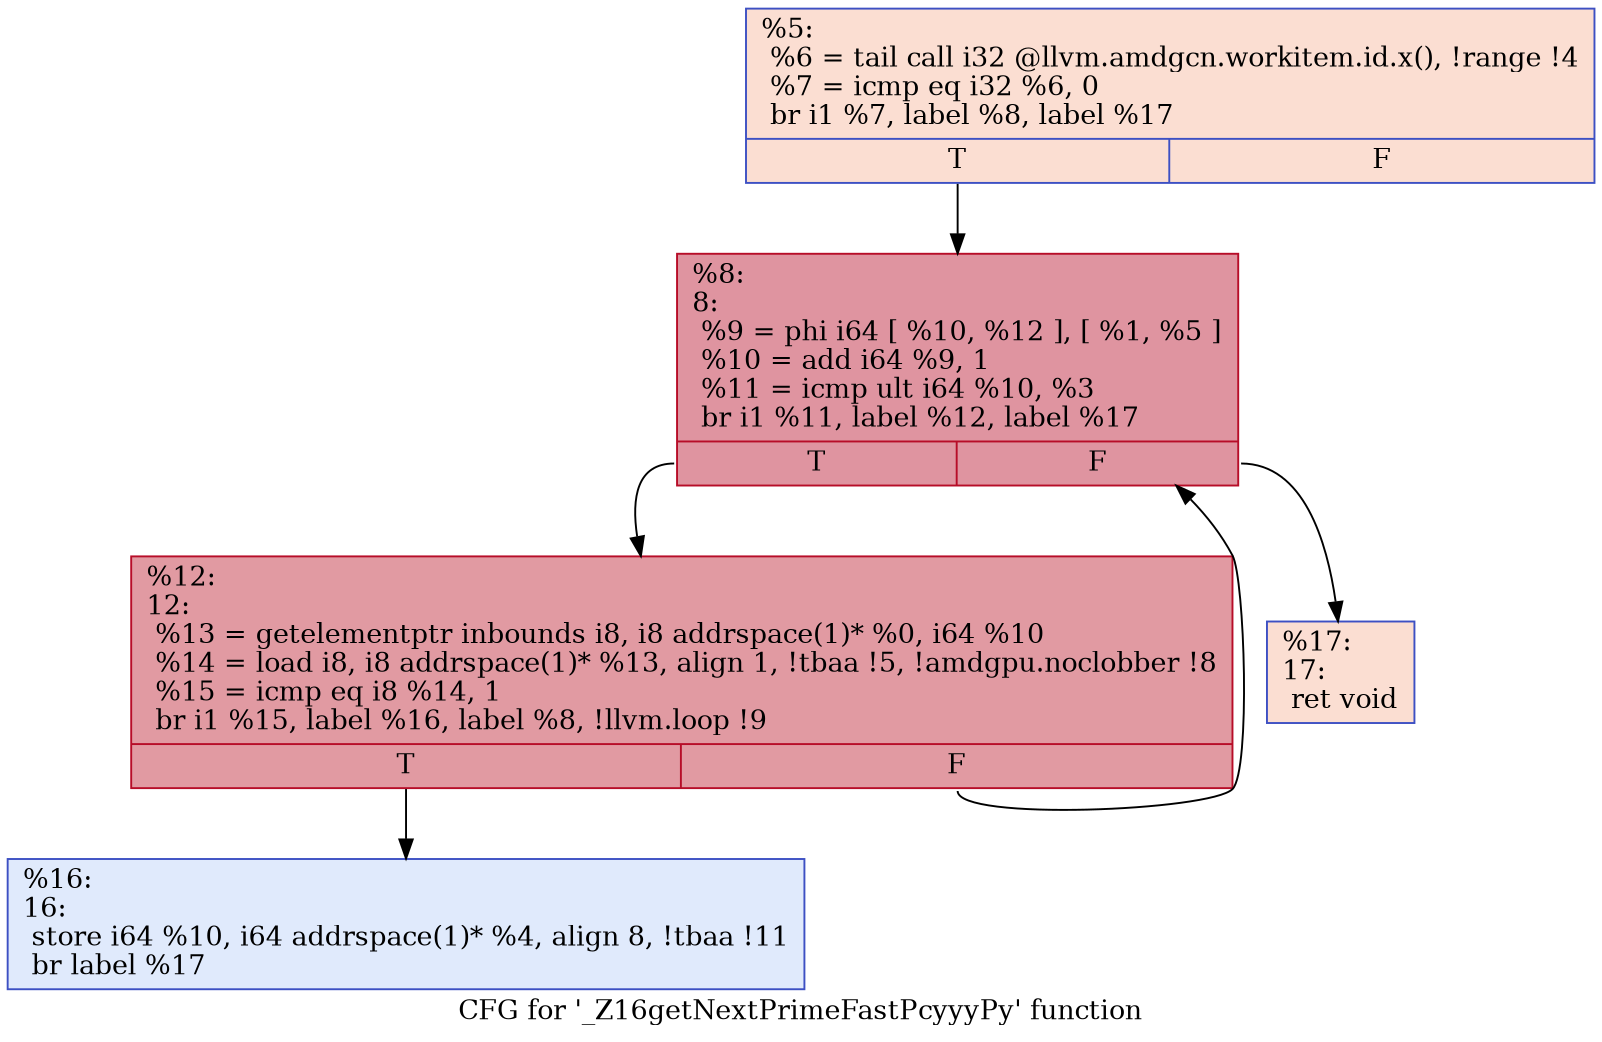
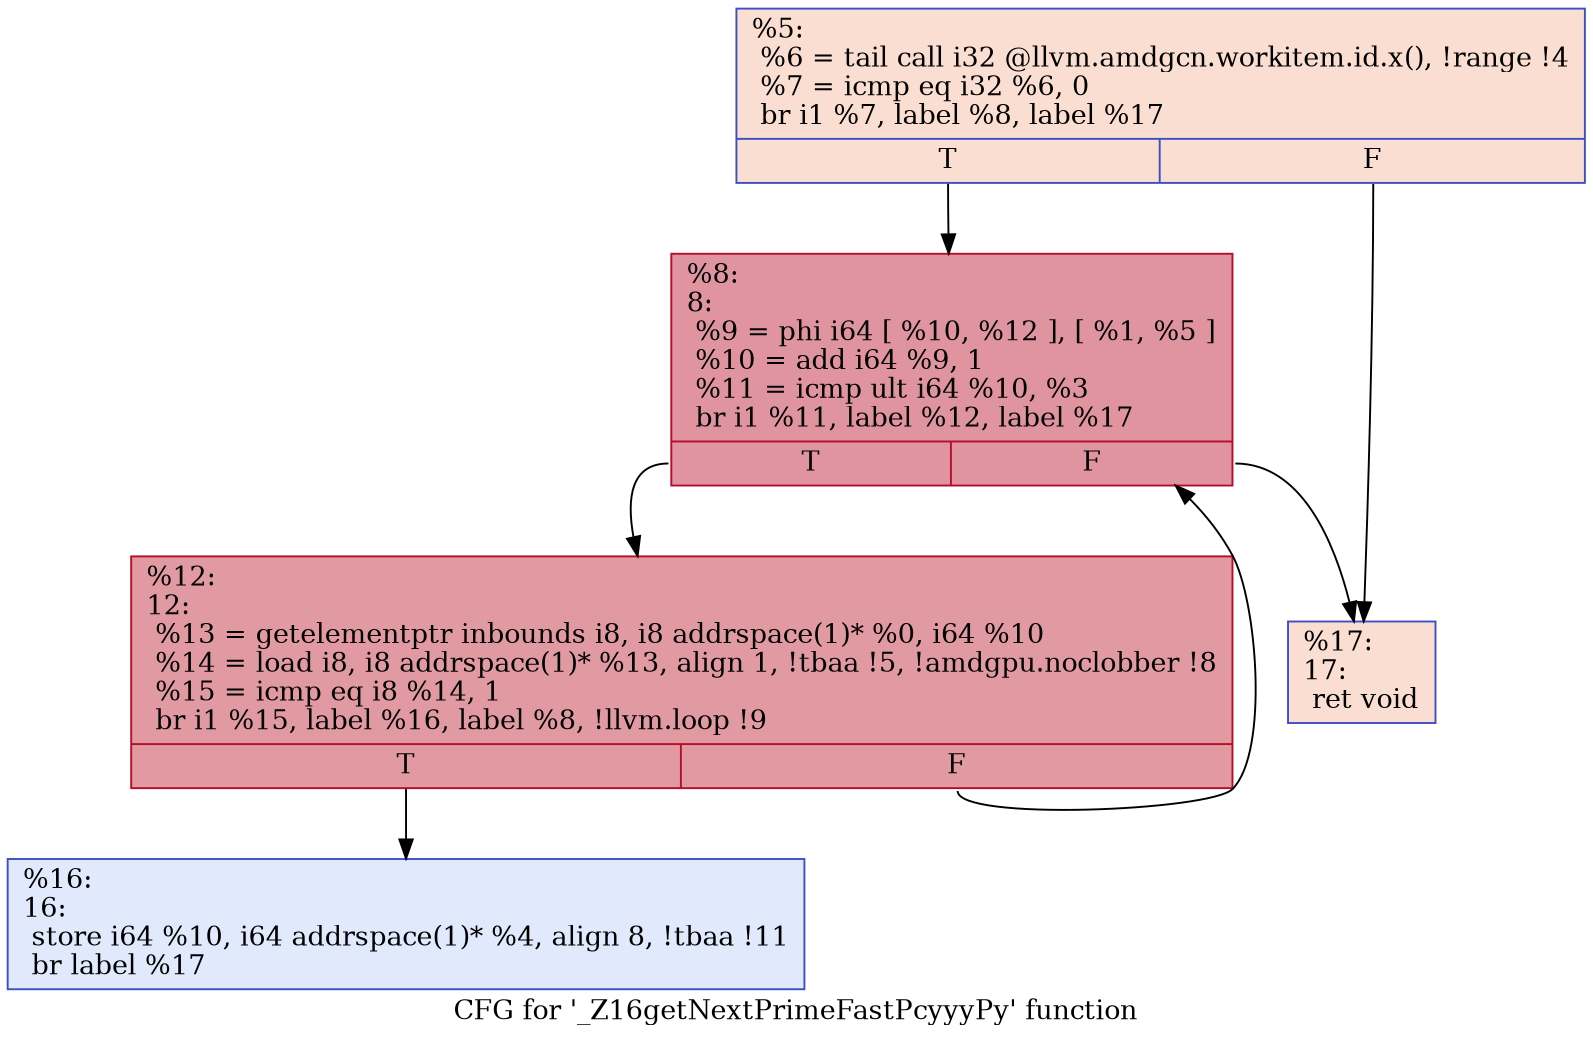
none -> (1371, 393)
